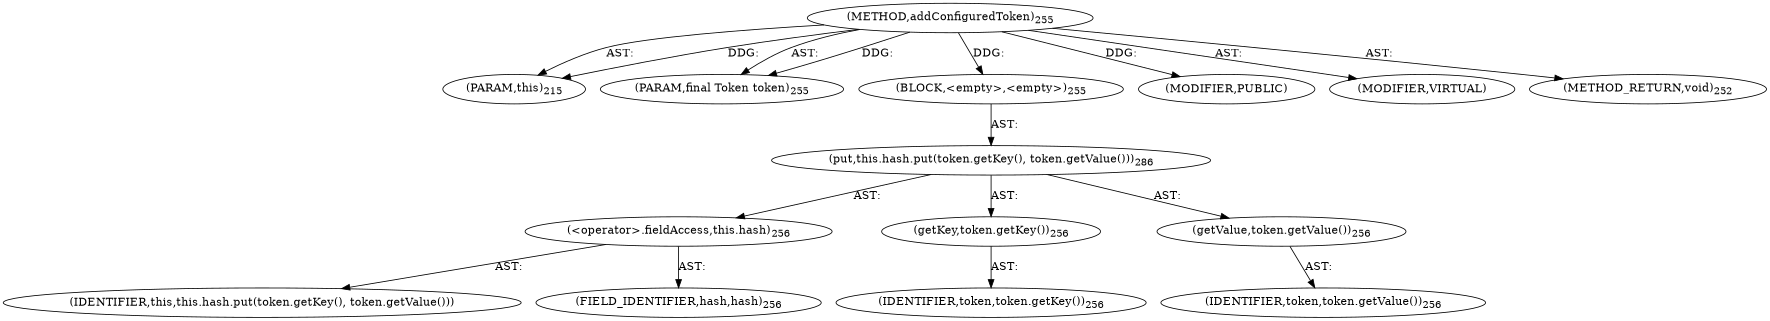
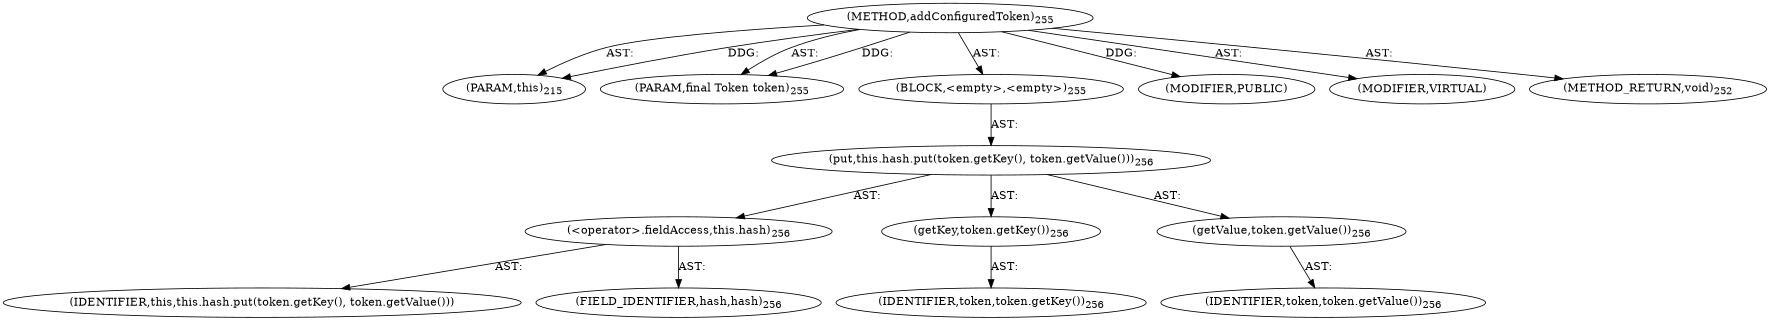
(991, 54) -> (989, 54)
(1144, 159) -> (1144, 159)
